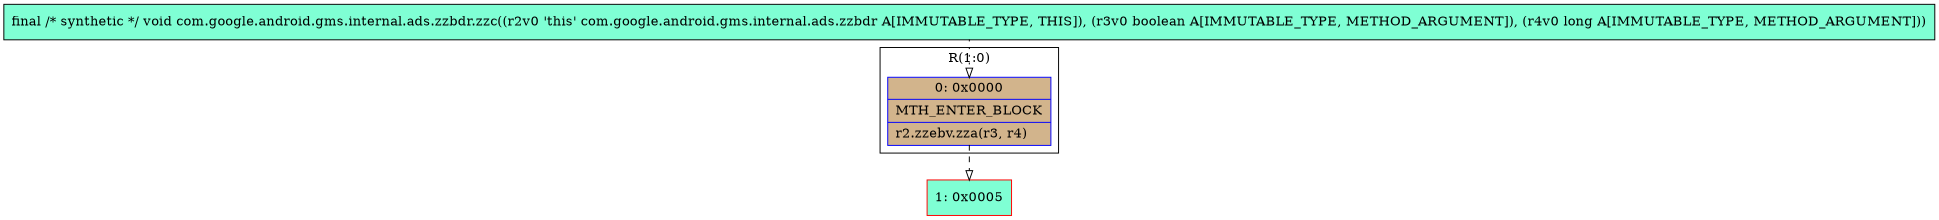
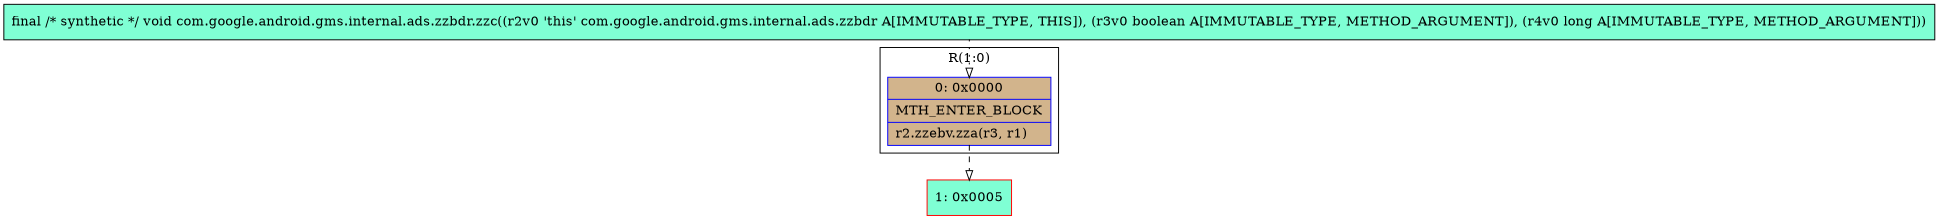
(962, 133) -> (962, 133)
